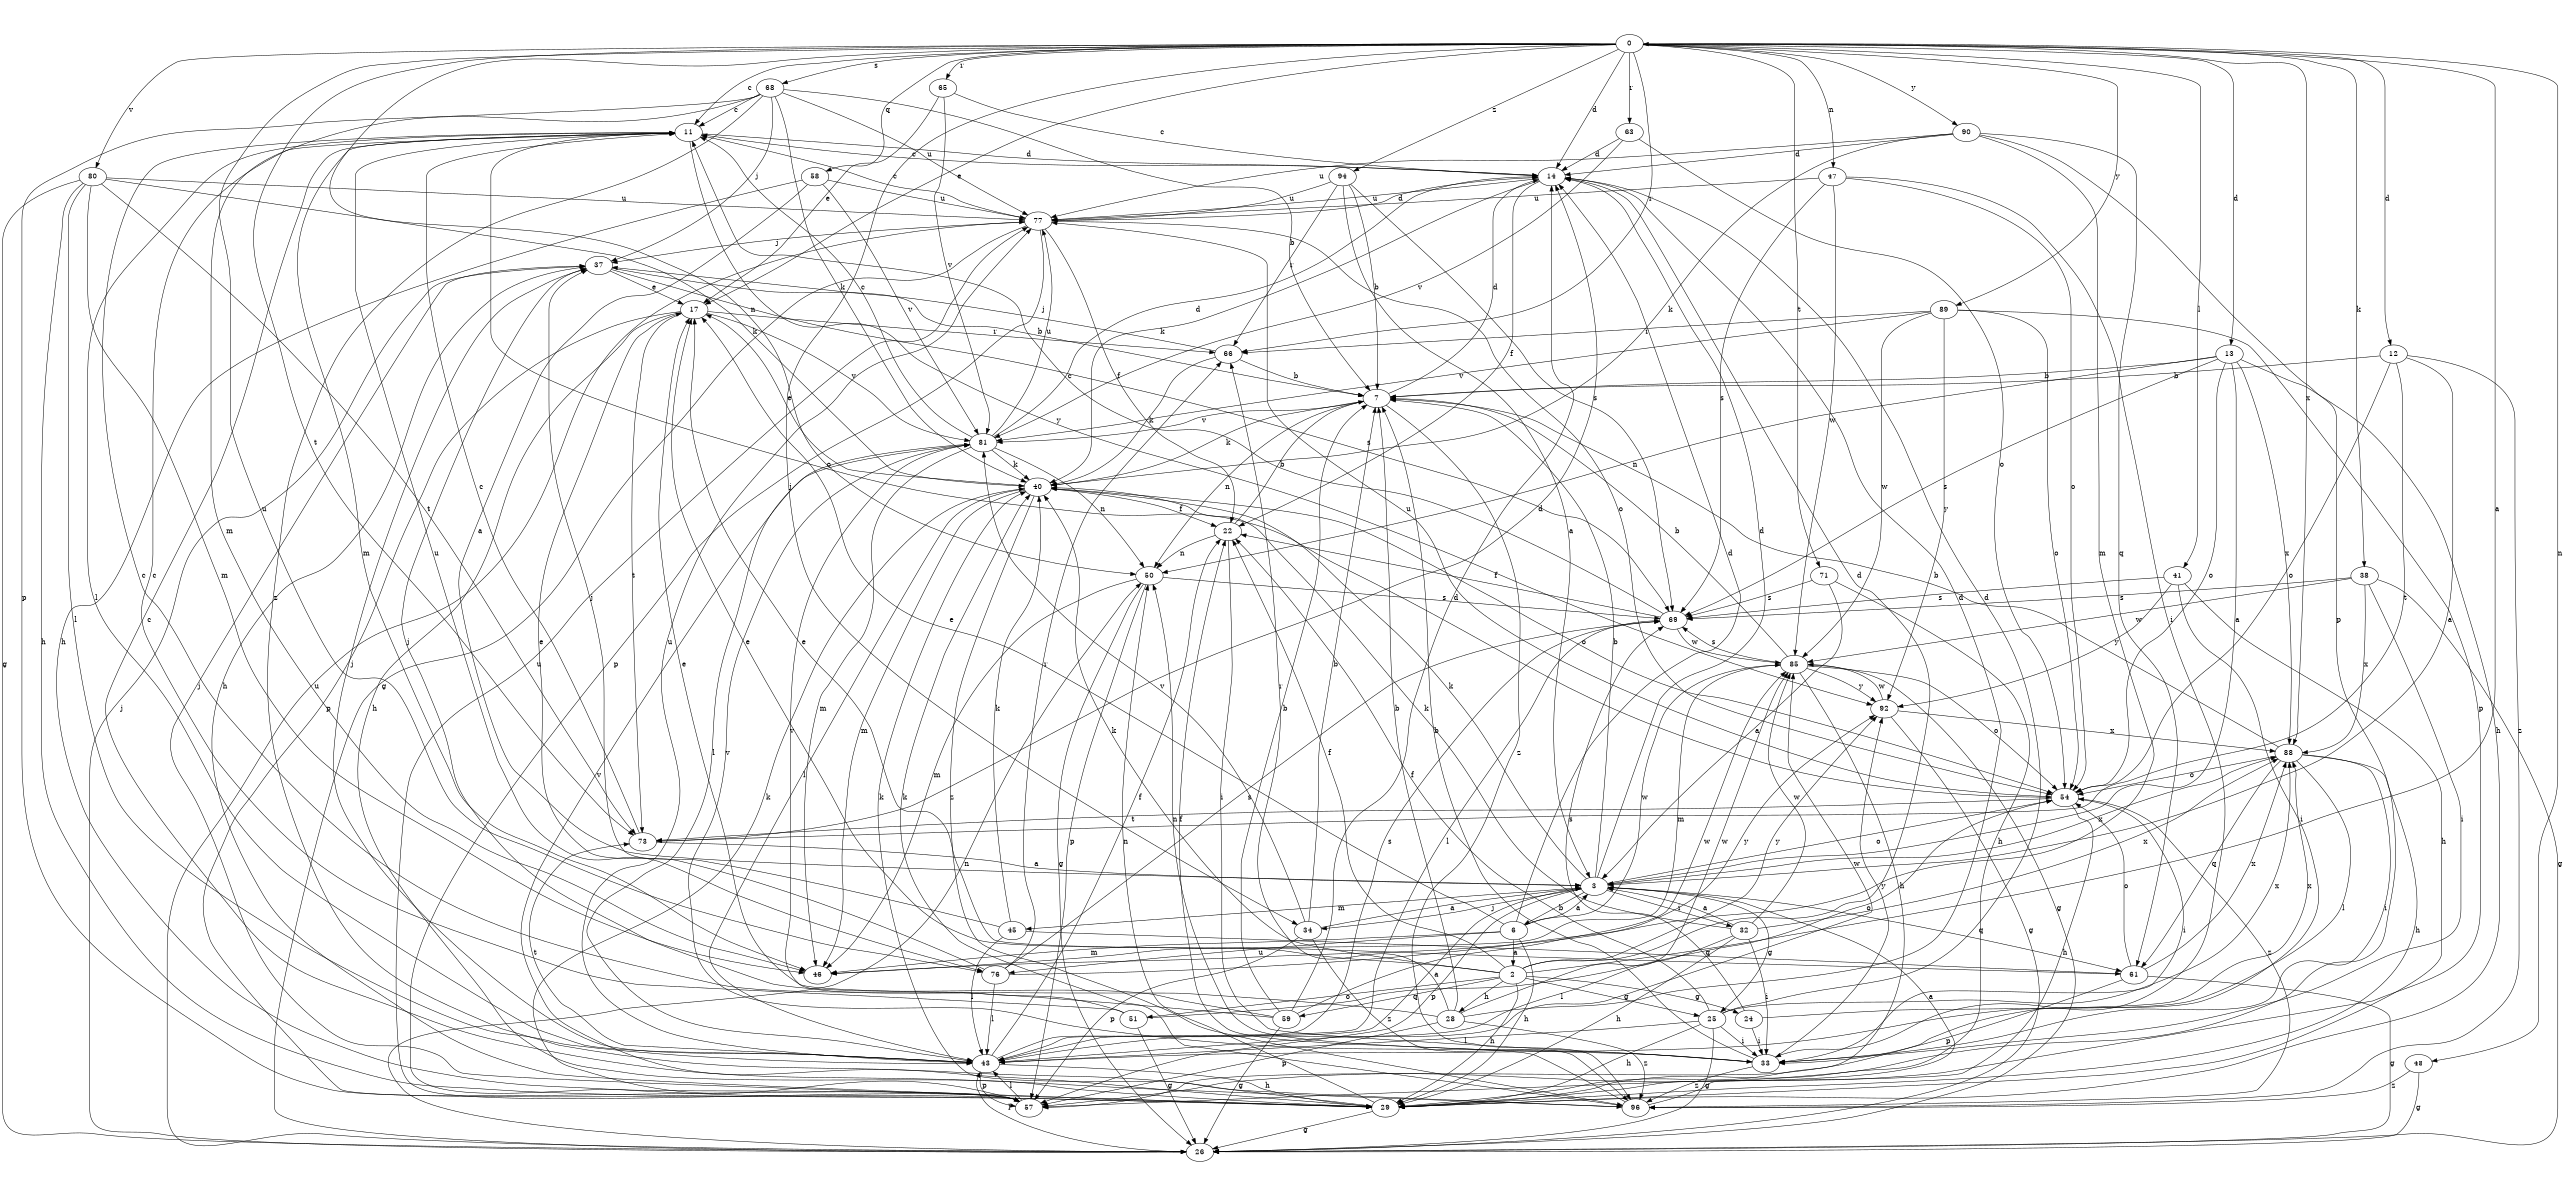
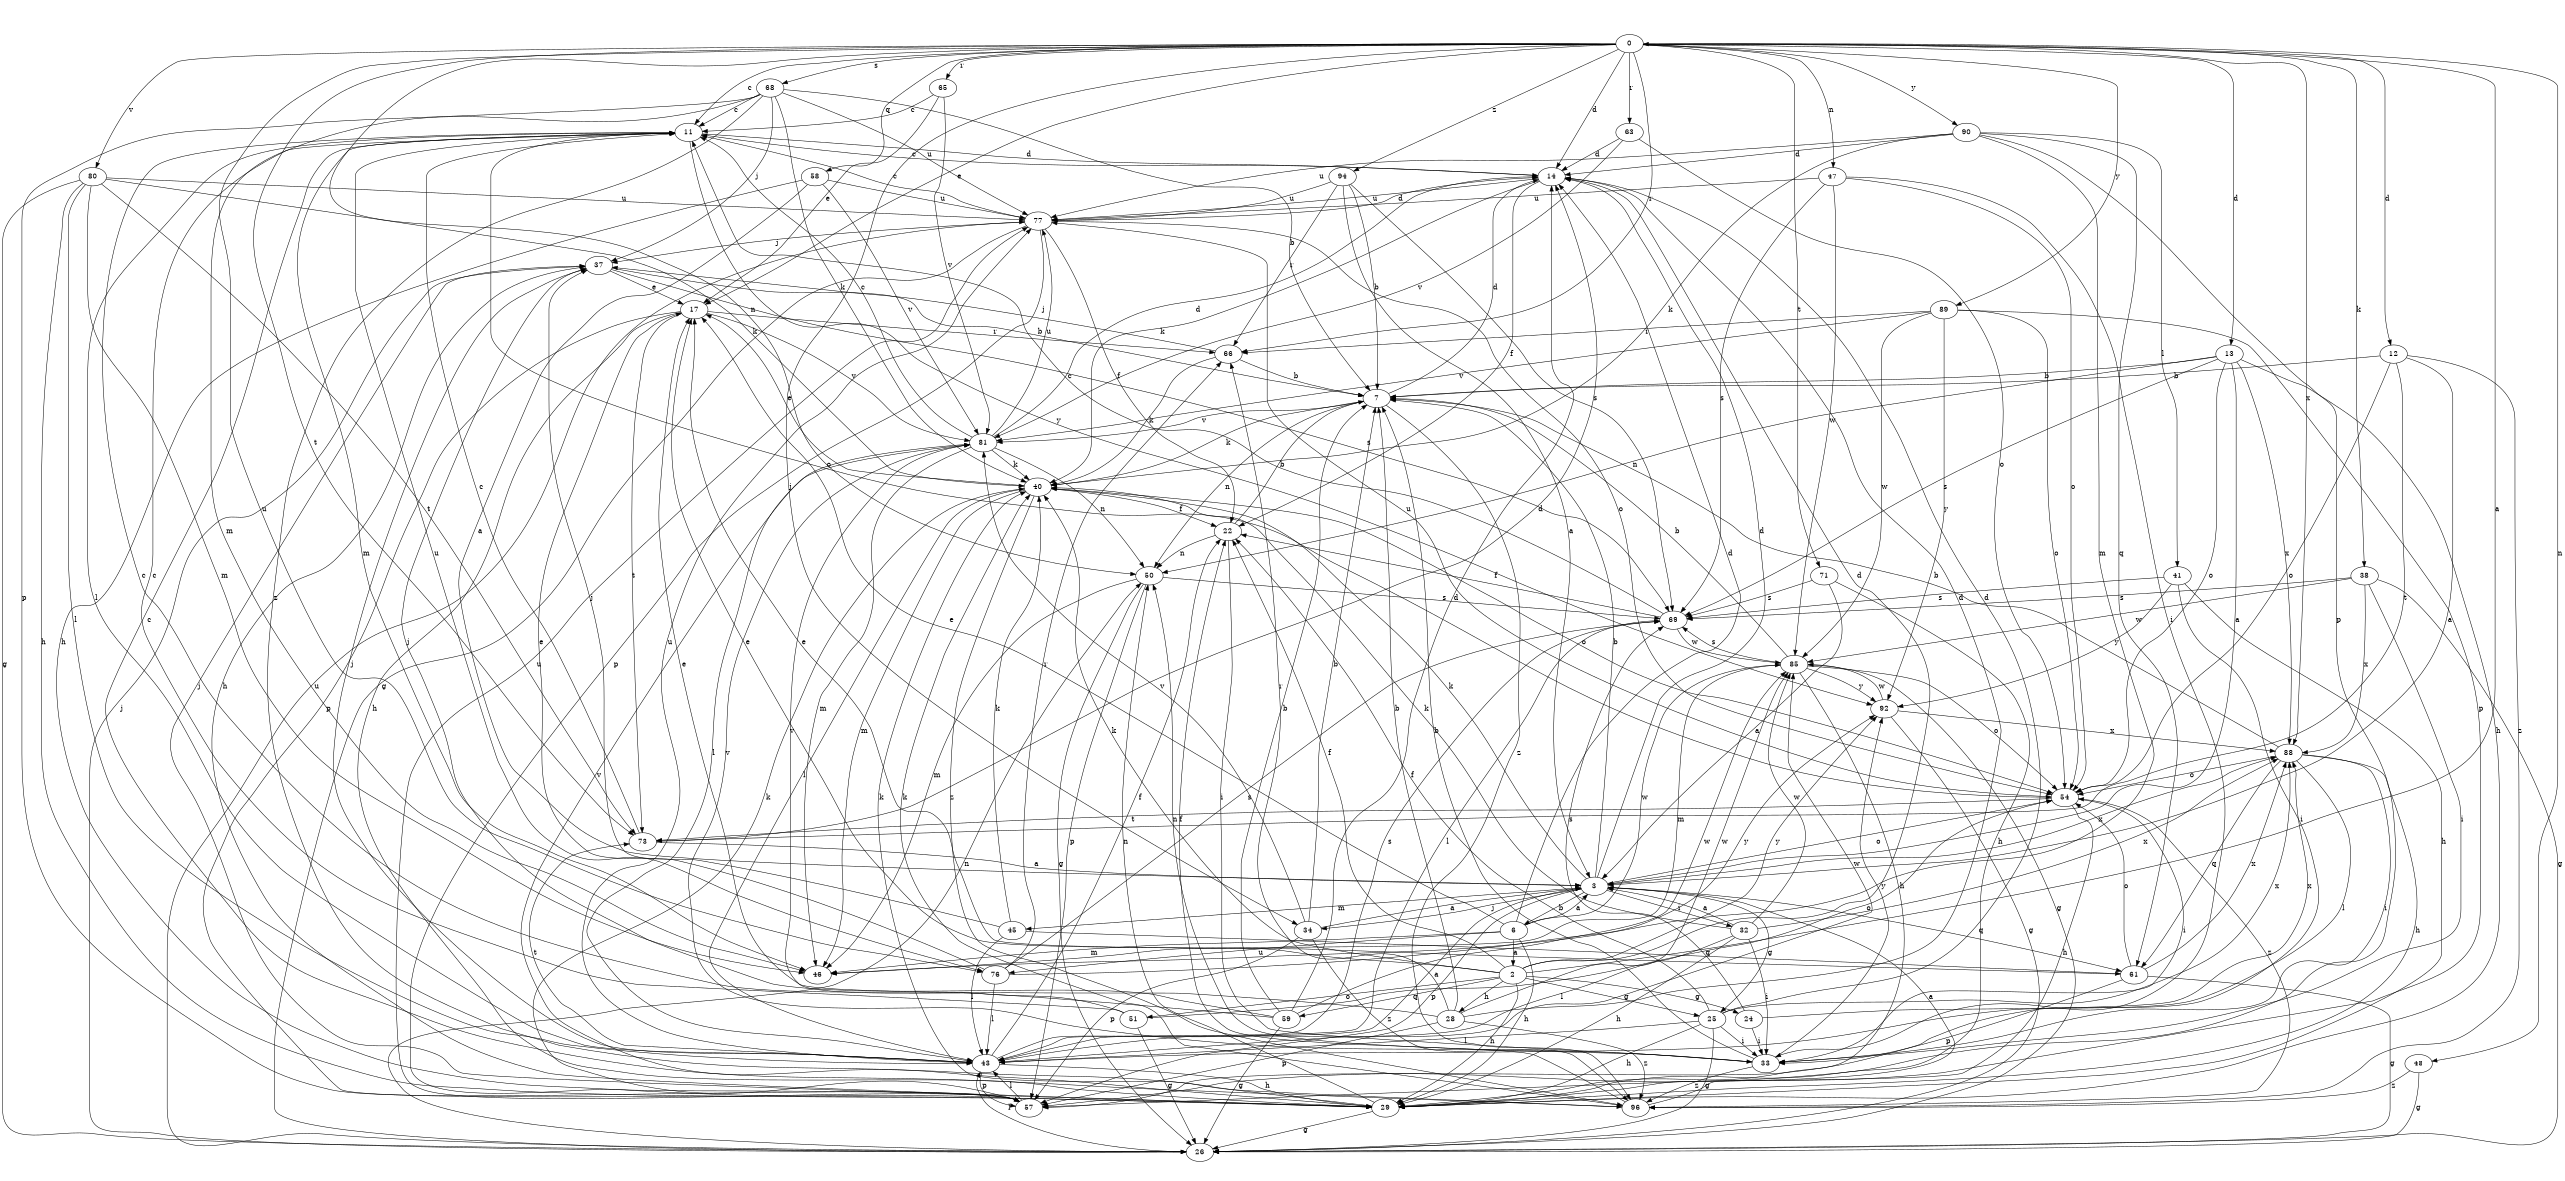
(2162, 75) -> (2162, 271)
(1240, 152) -> (823, 124)
